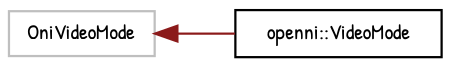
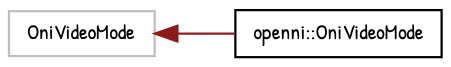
(338, 34) -> (338, 34)
